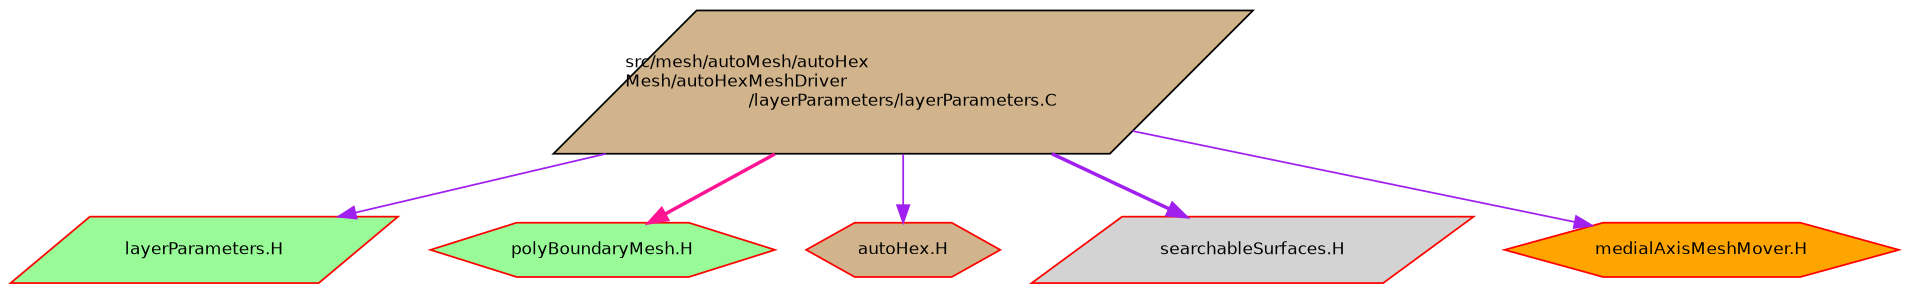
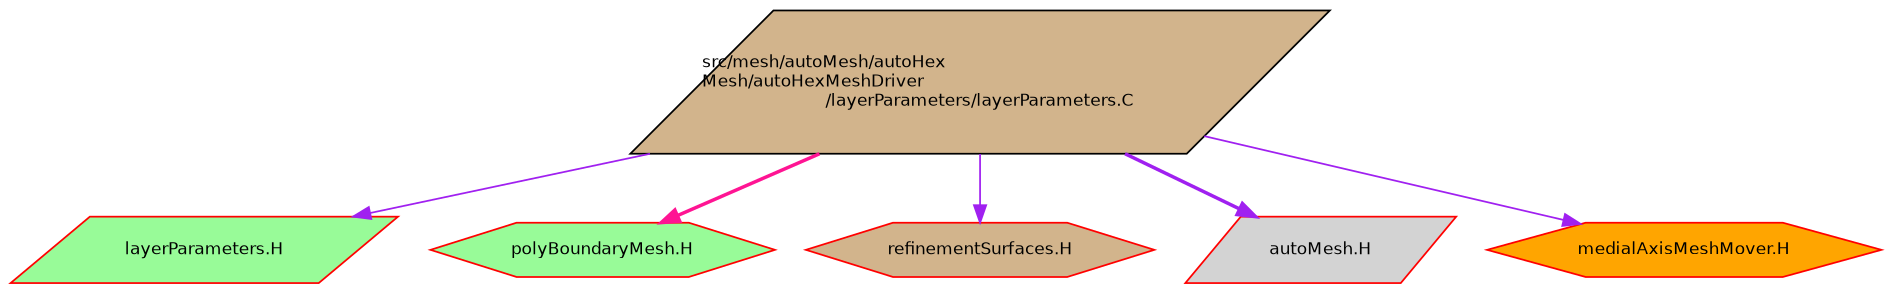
(903, 250) -> (980, 250)
(1253, 250) -> (1321, 250)
